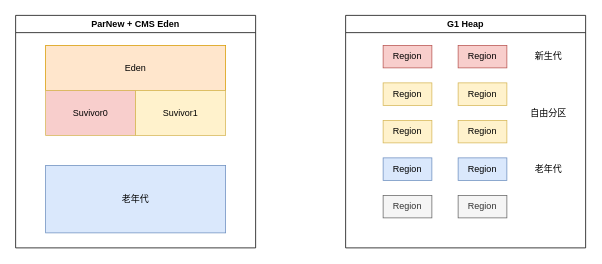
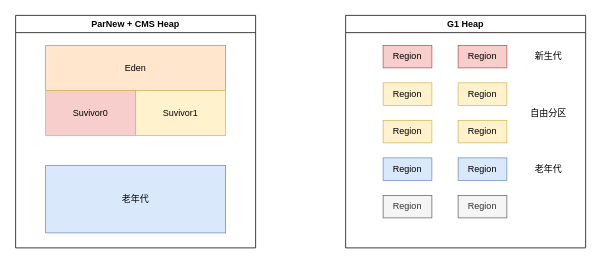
(135, 24) -> (135, 24)
